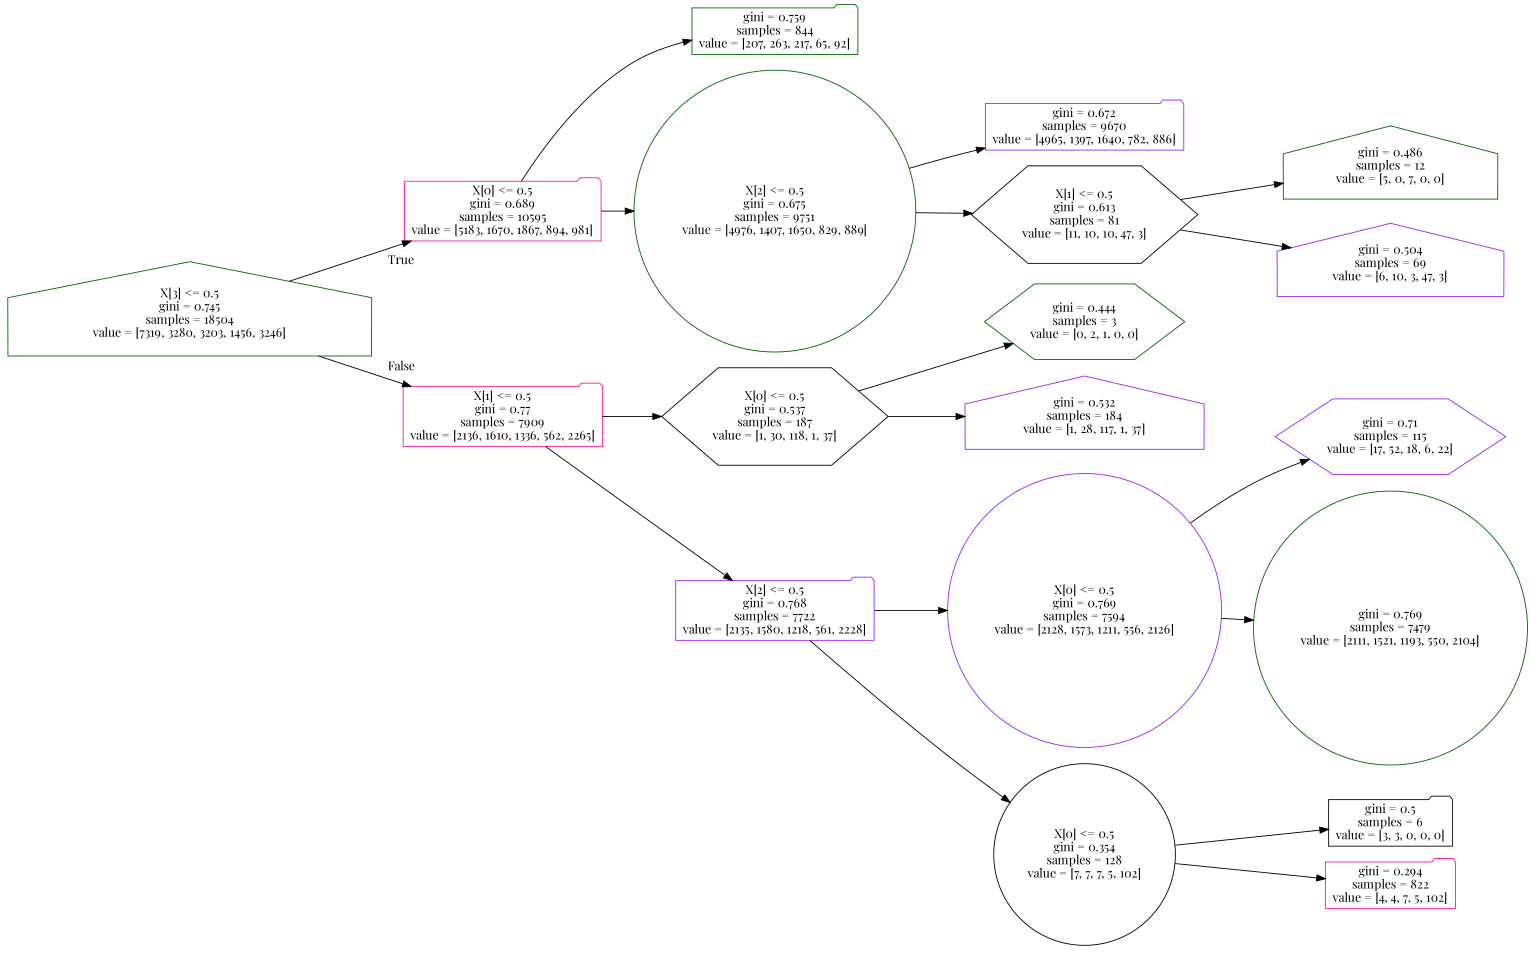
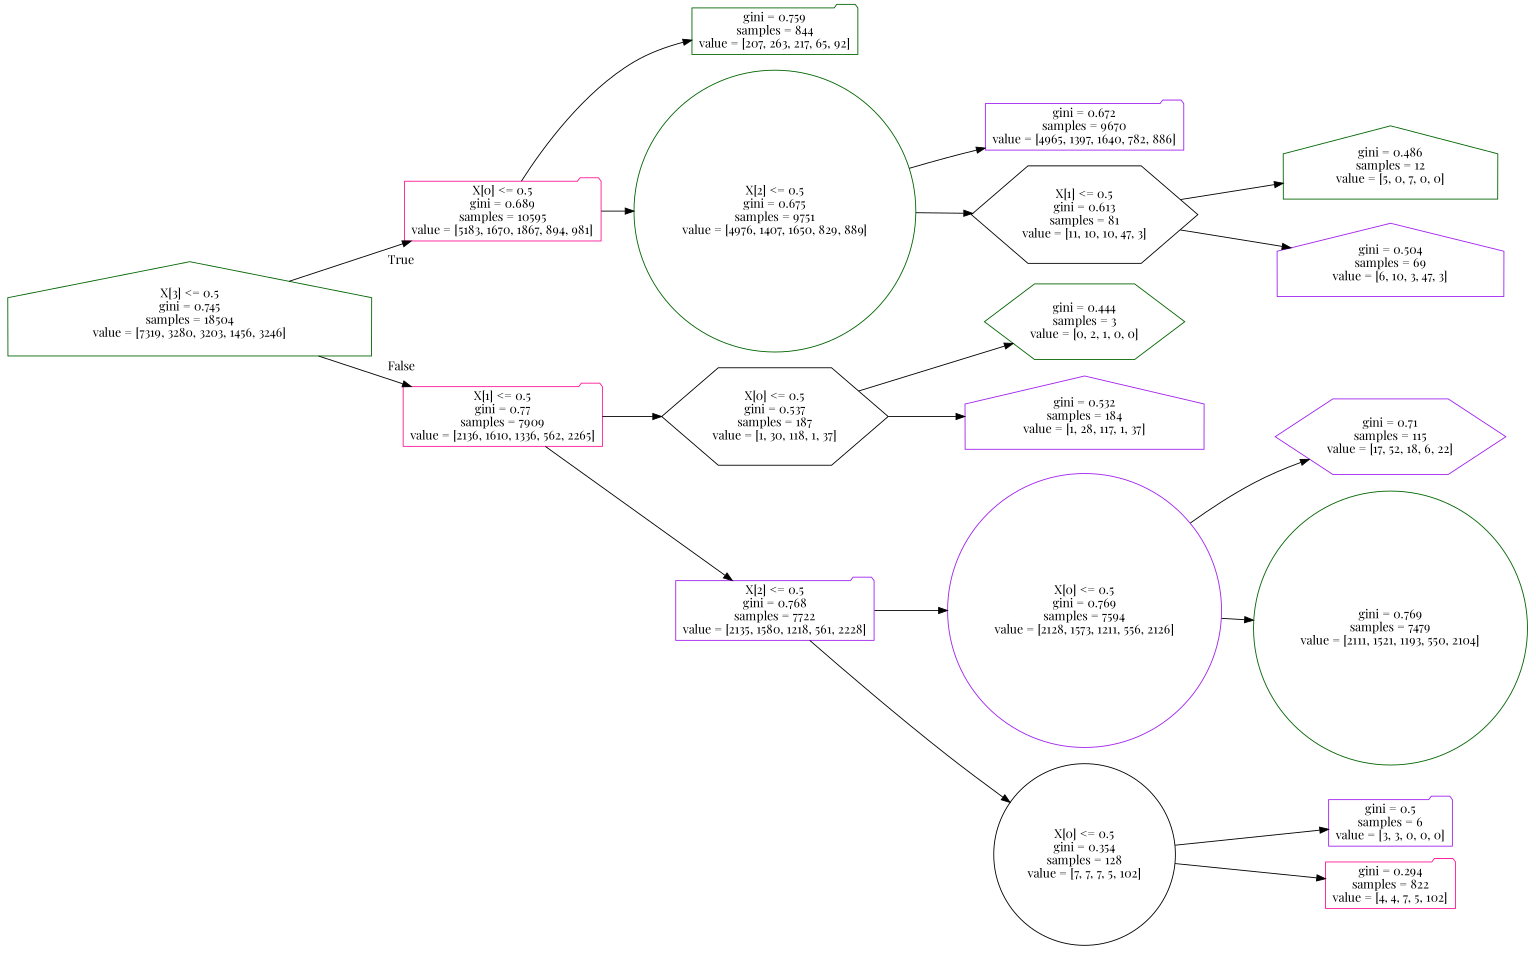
(1390, 823) -> (1390, 823)
